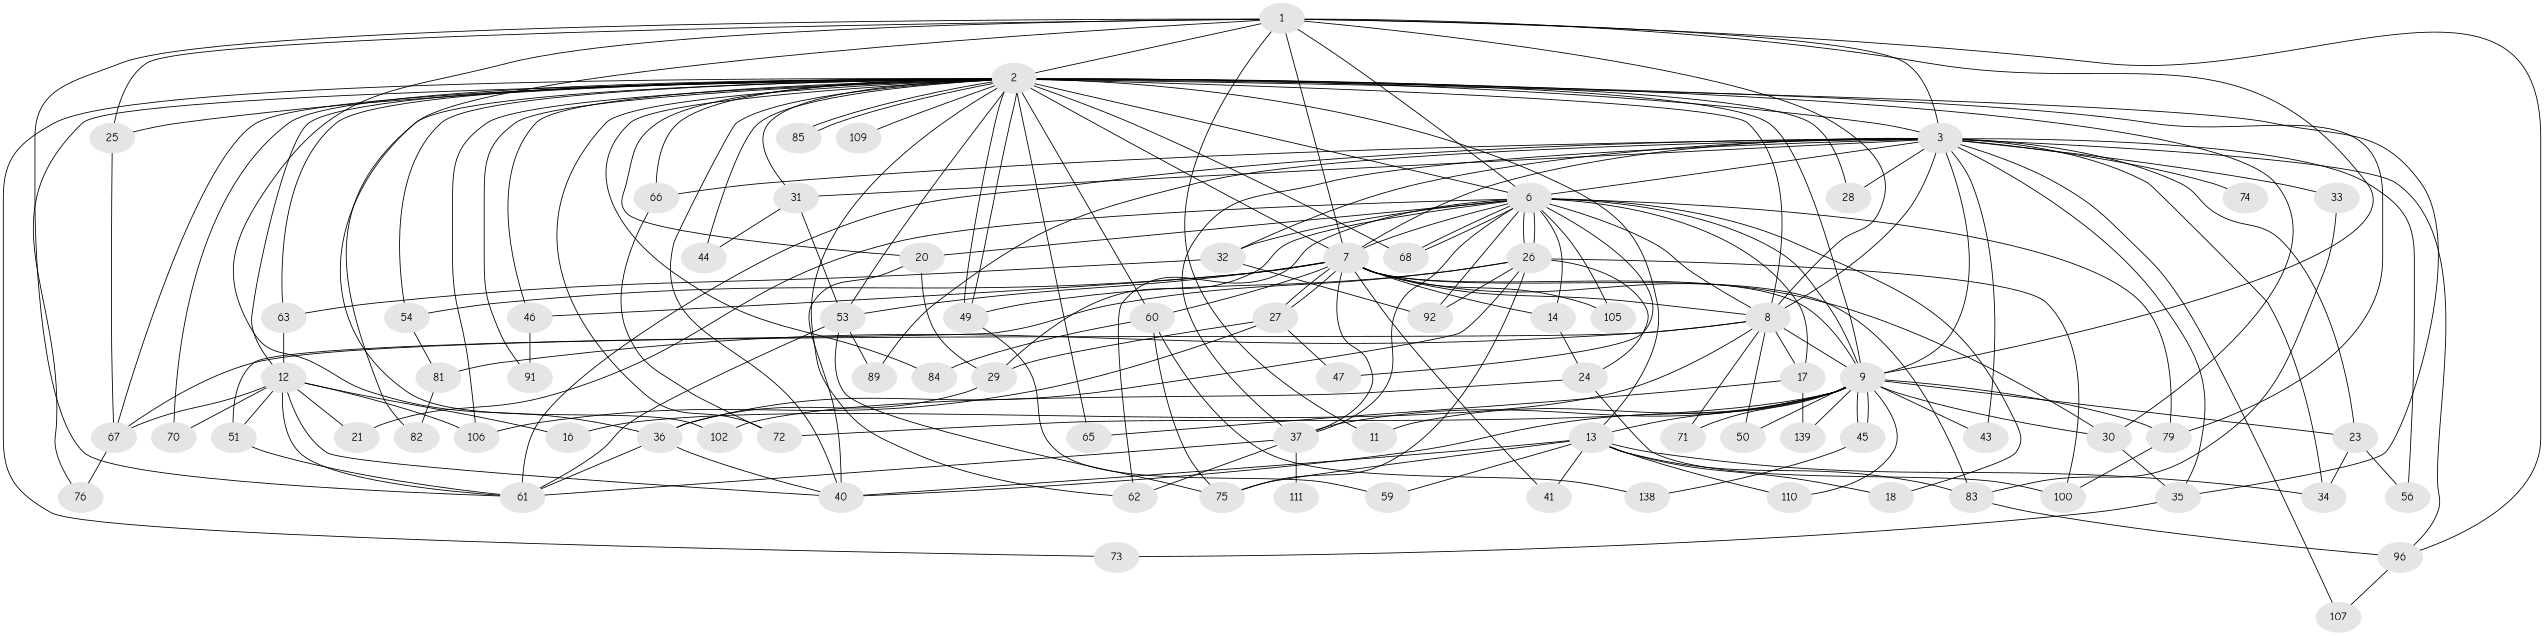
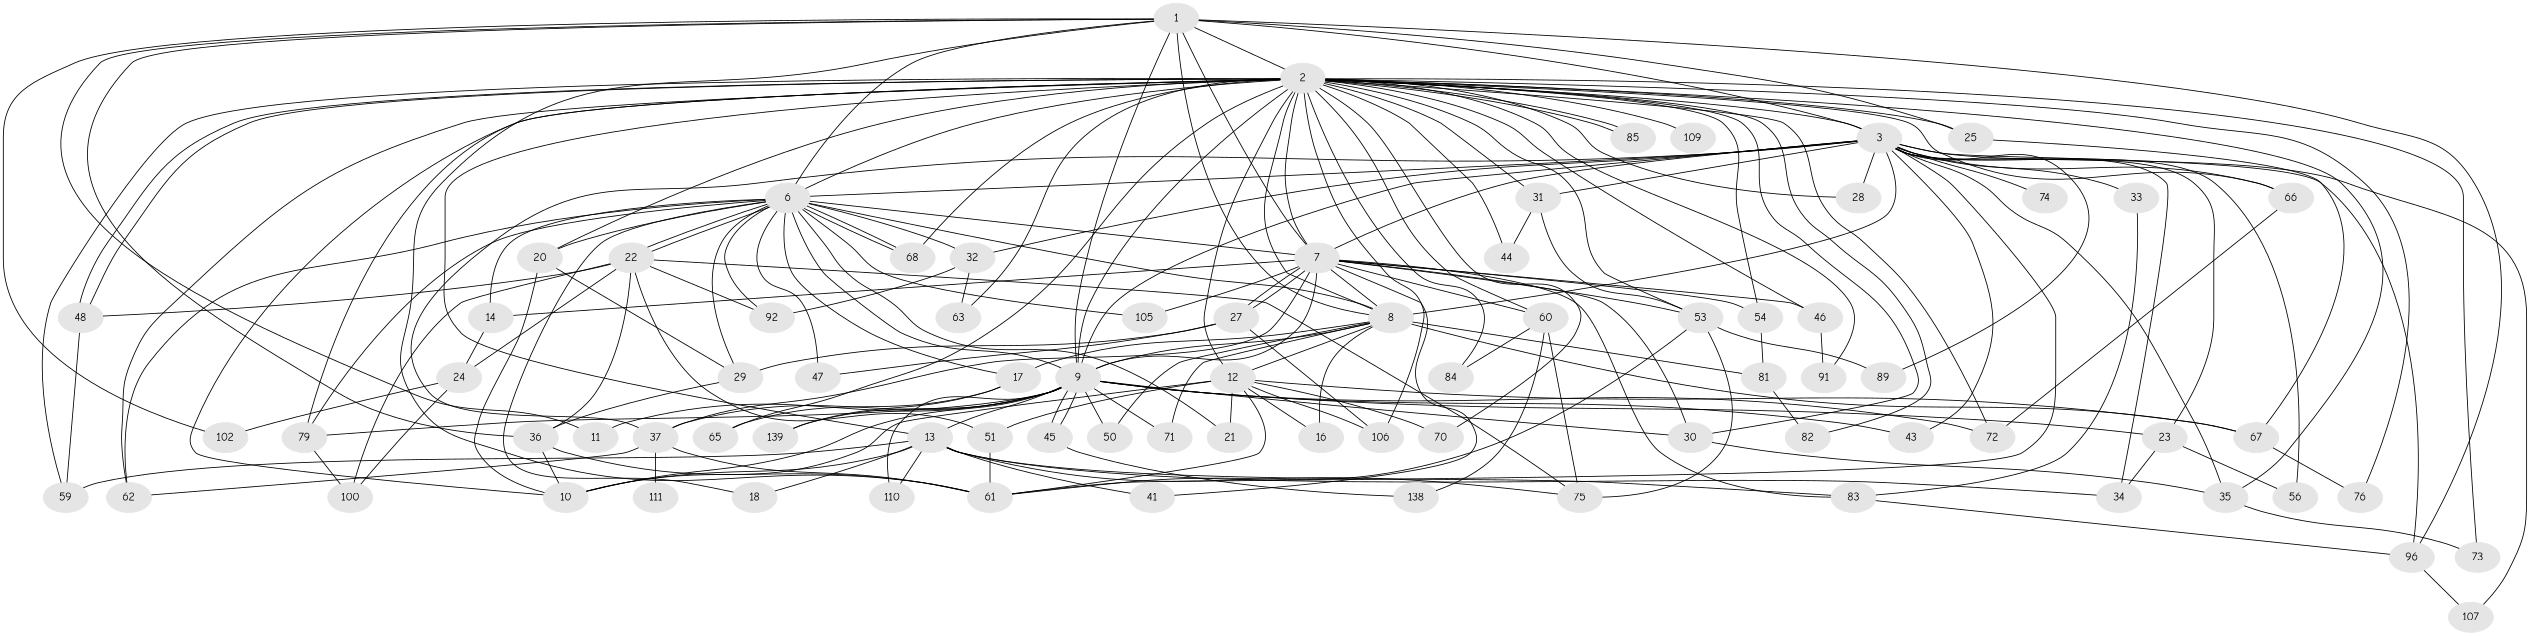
(270, 119) -> (415, 94)
(1529, 258) -> (631, 258)
(1395, 313) -> none
(966, 318) -> (81, 318)
(284, 348) -> (1312, 348)
(841, 498) -> (566, 498)
